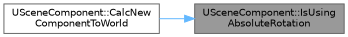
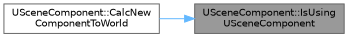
(269, 19) -> (269, 19)
